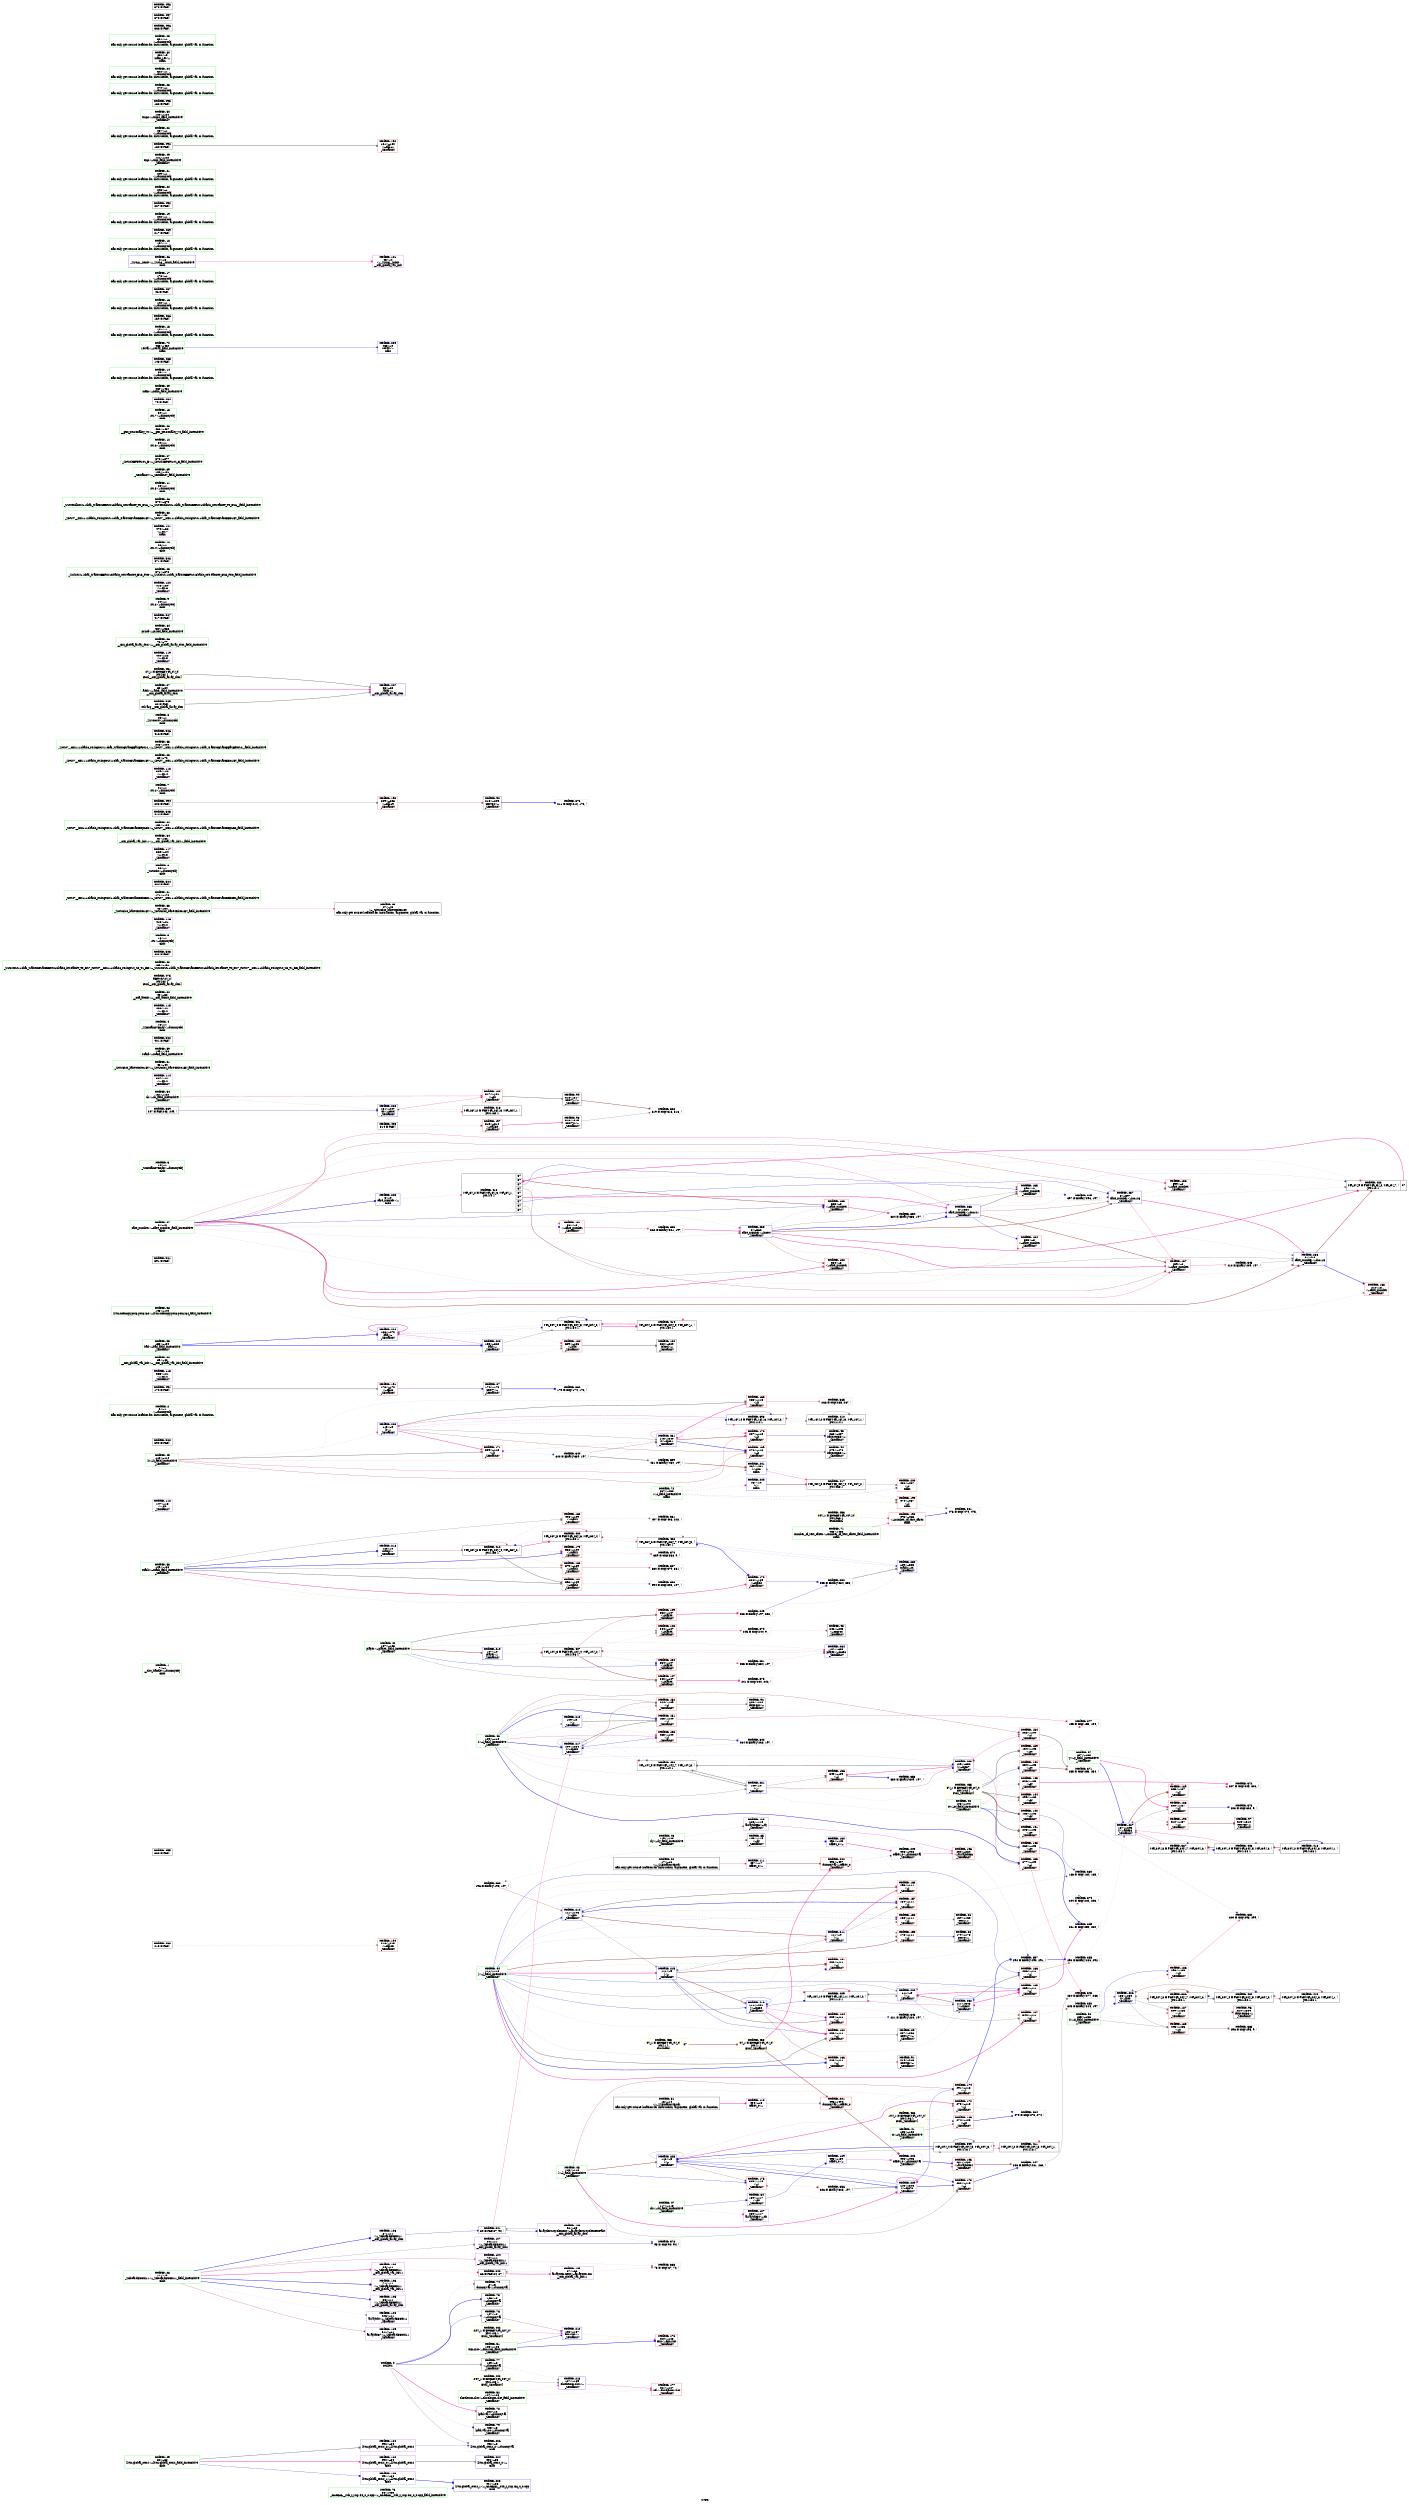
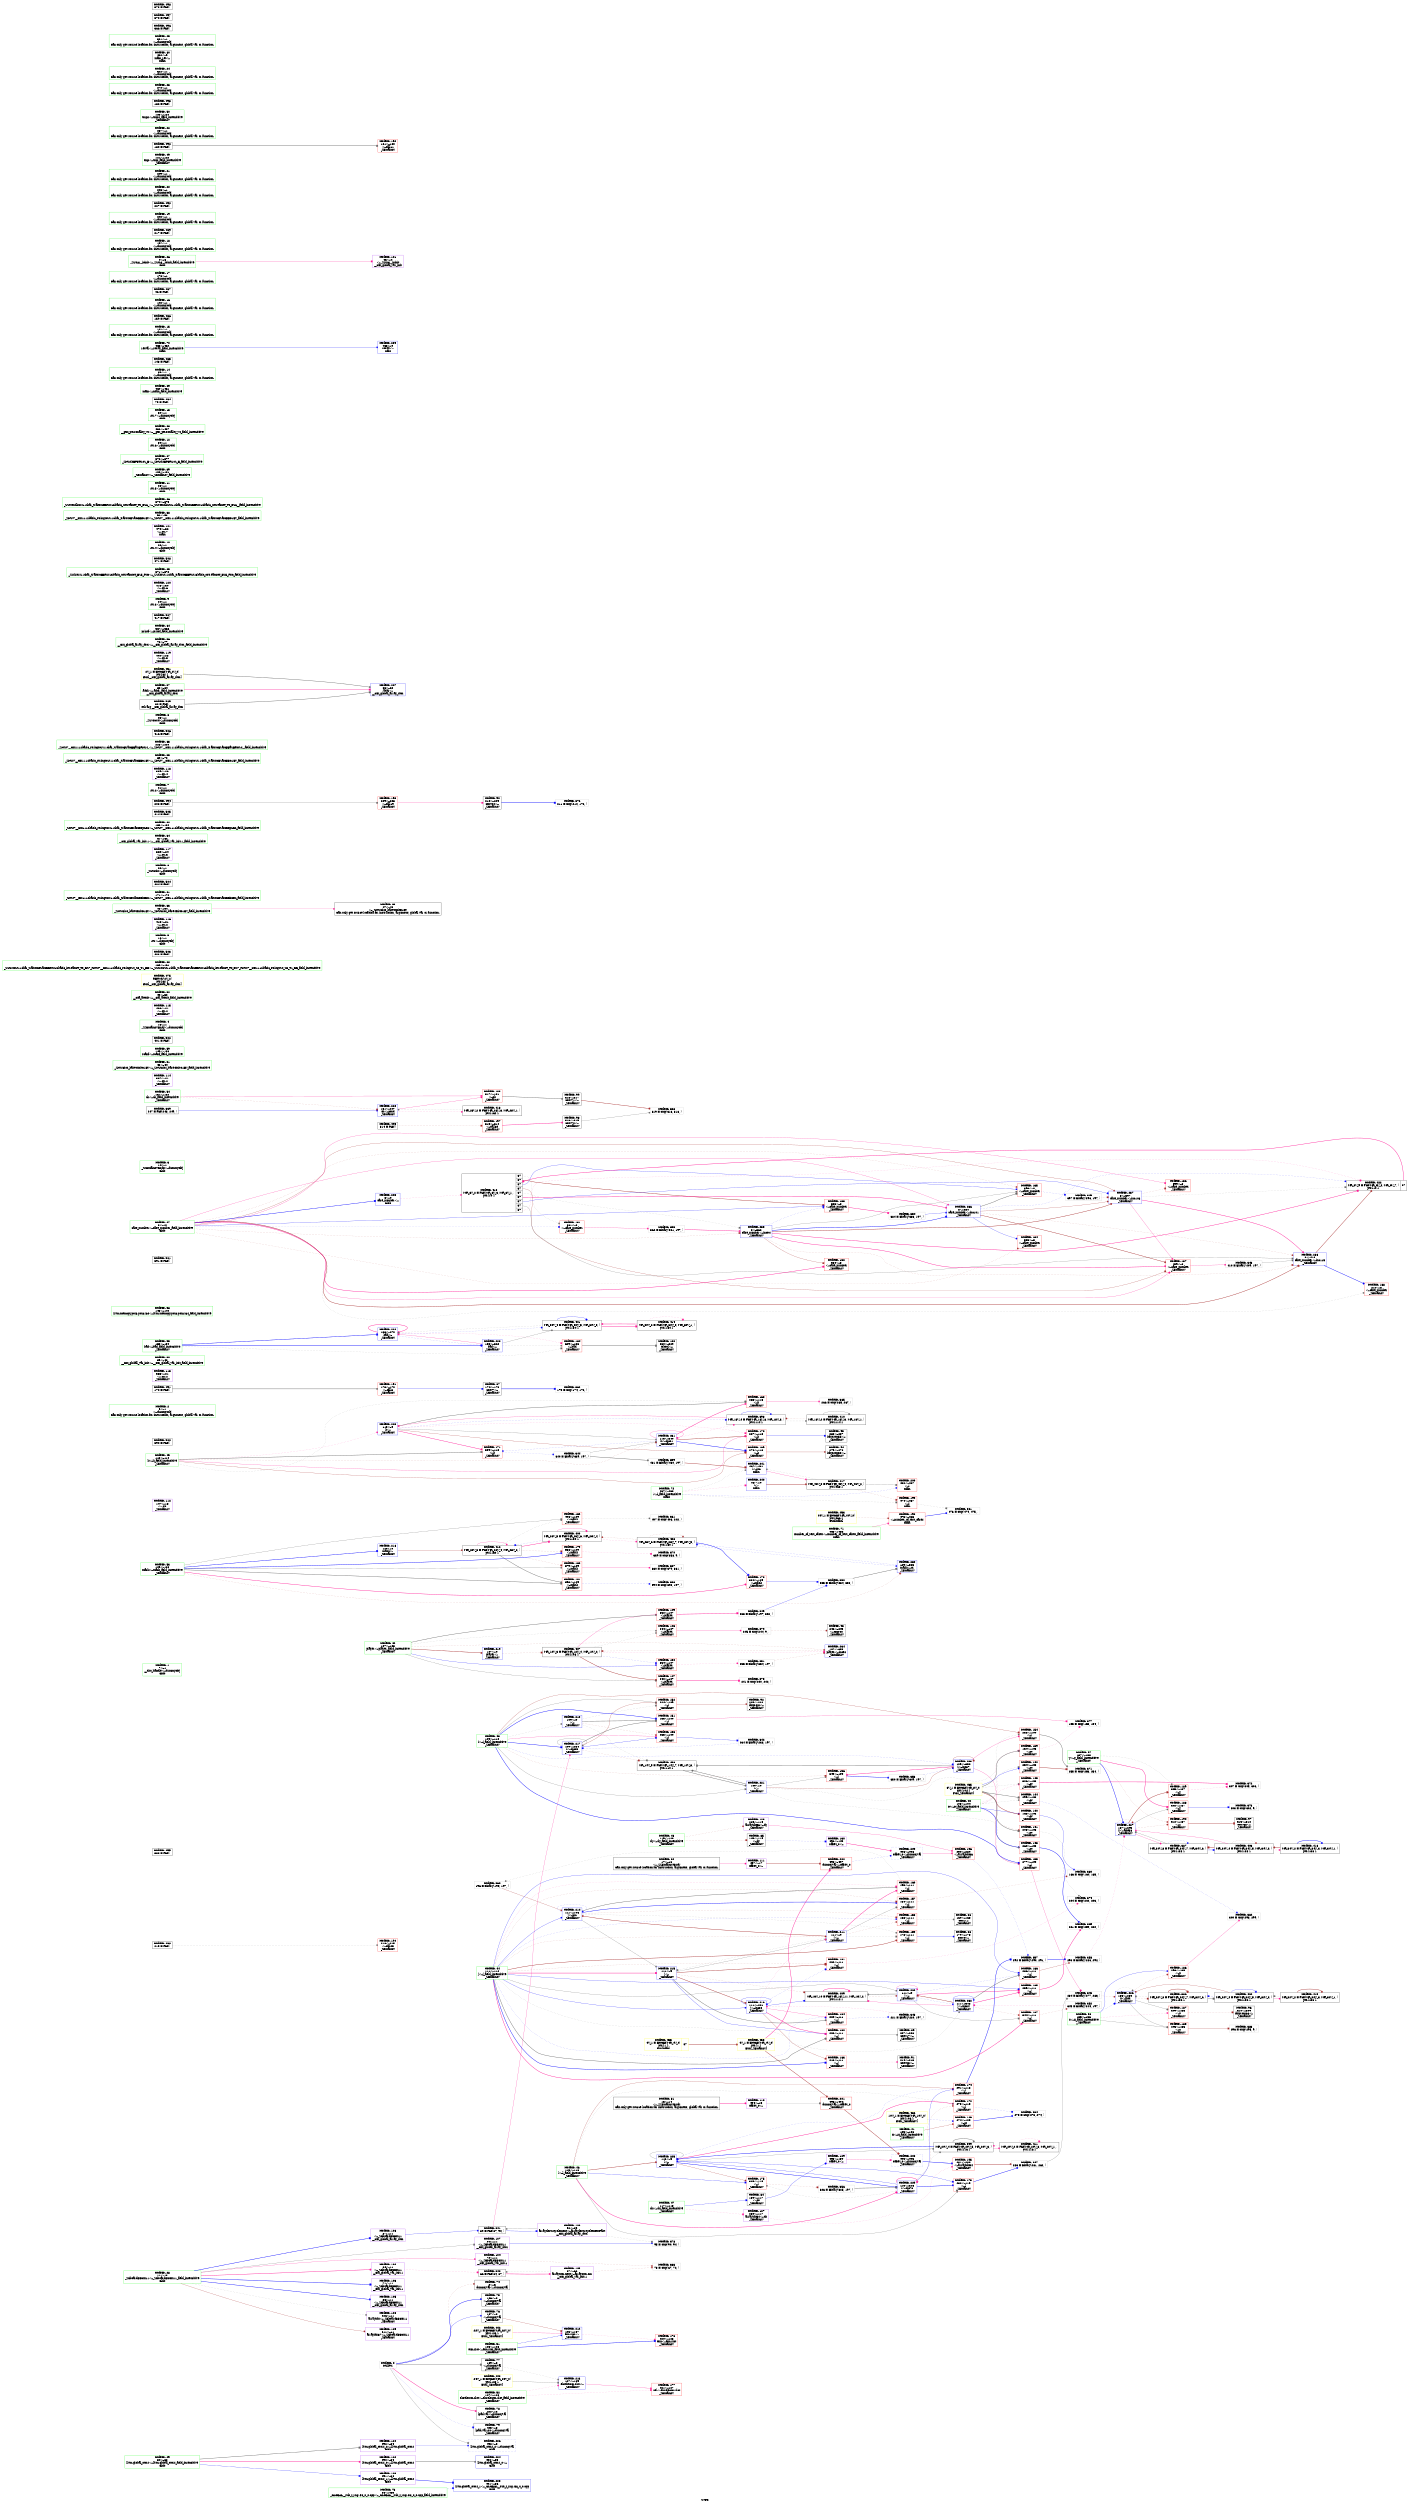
(162, 261) -> (162, 261)
